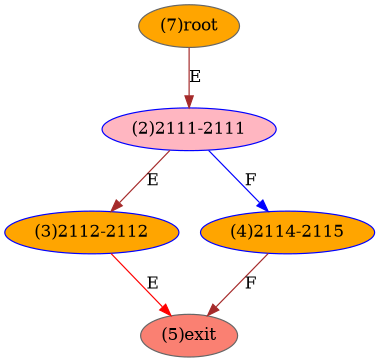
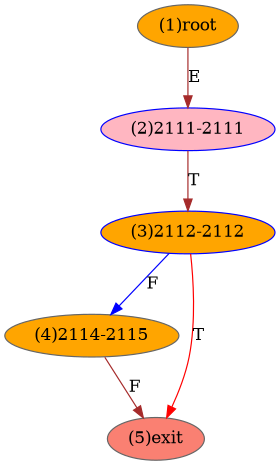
(189, 26) -> (188, 26)
(234, 177) -> (144, 280)
(153, 181) -> (194, 181)
(288, 232) -> (92, 336)
(153, 284) -> (199, 336)
